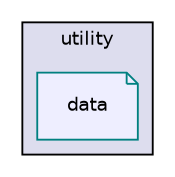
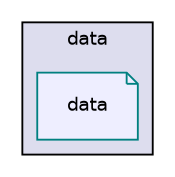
(88, 40) -> (88, 40)
